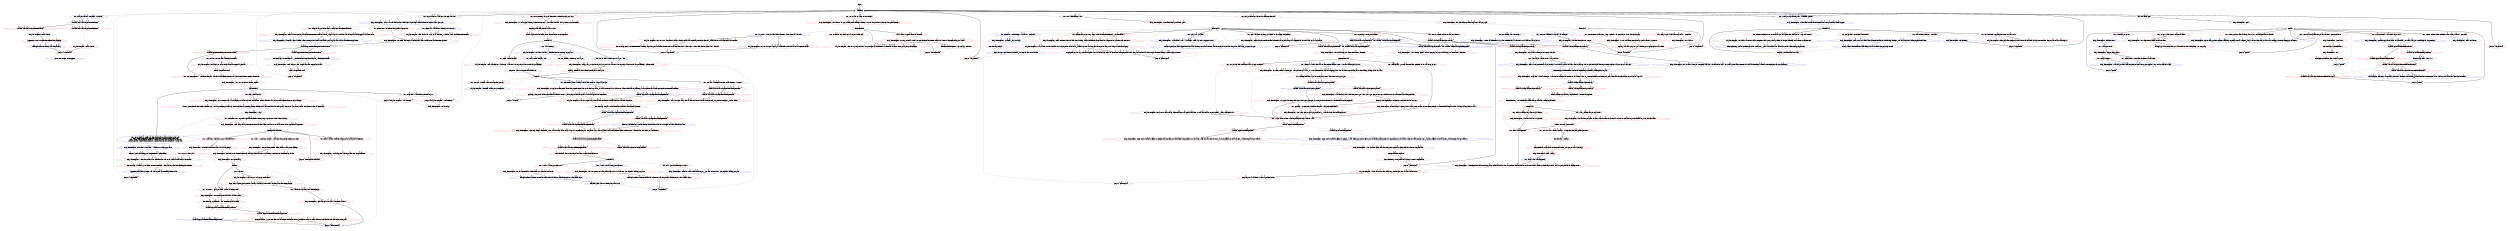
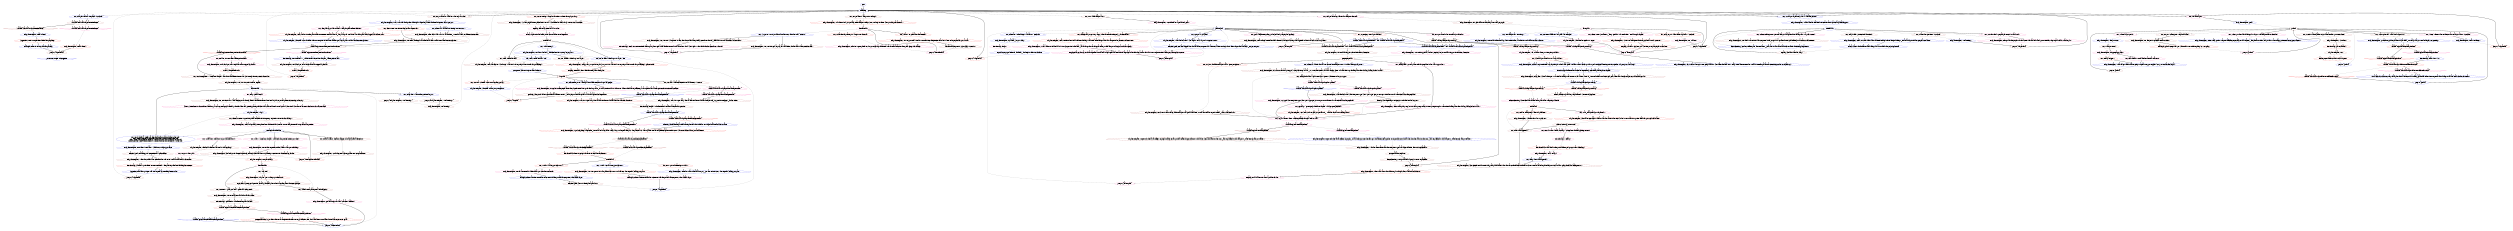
(235, 166) -> (262, 166)
(605, 184) -> (583, 184)
